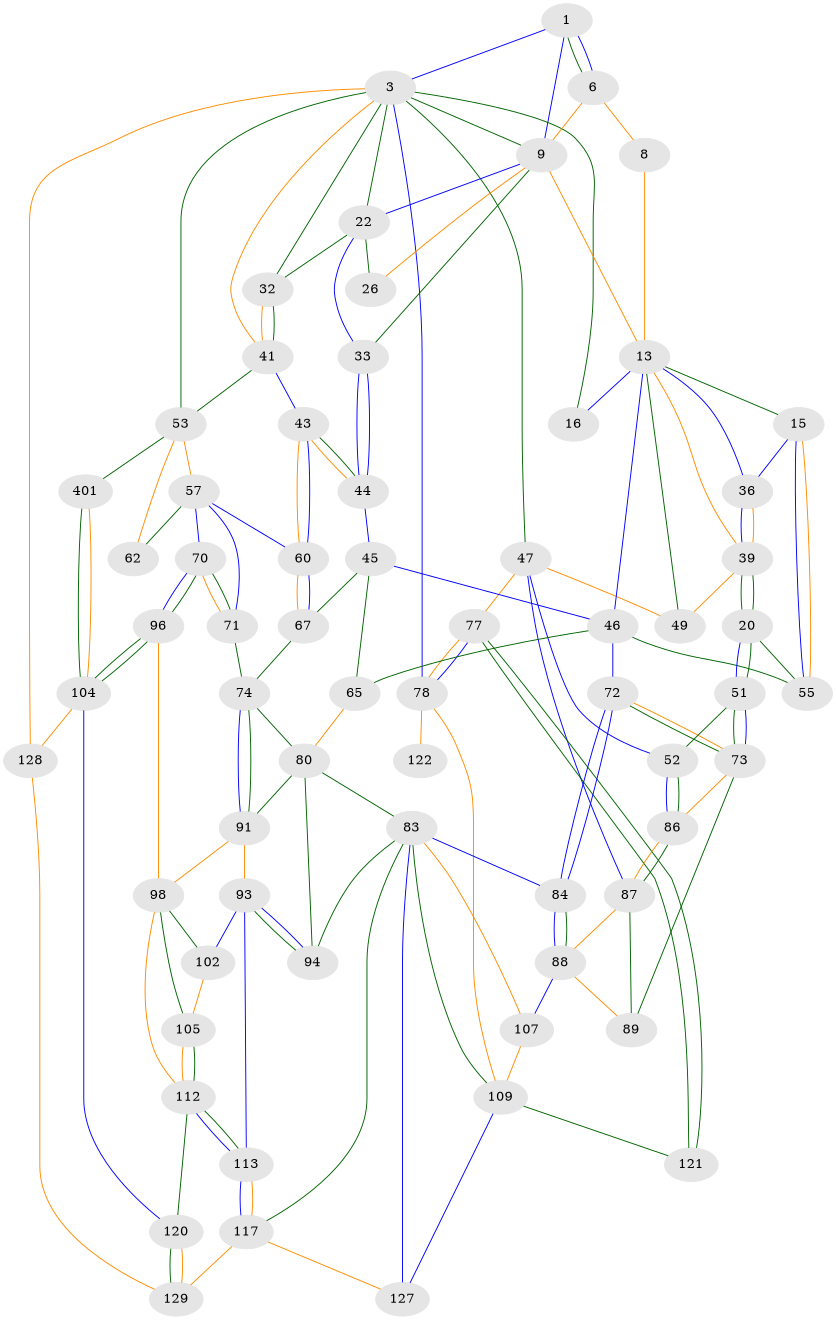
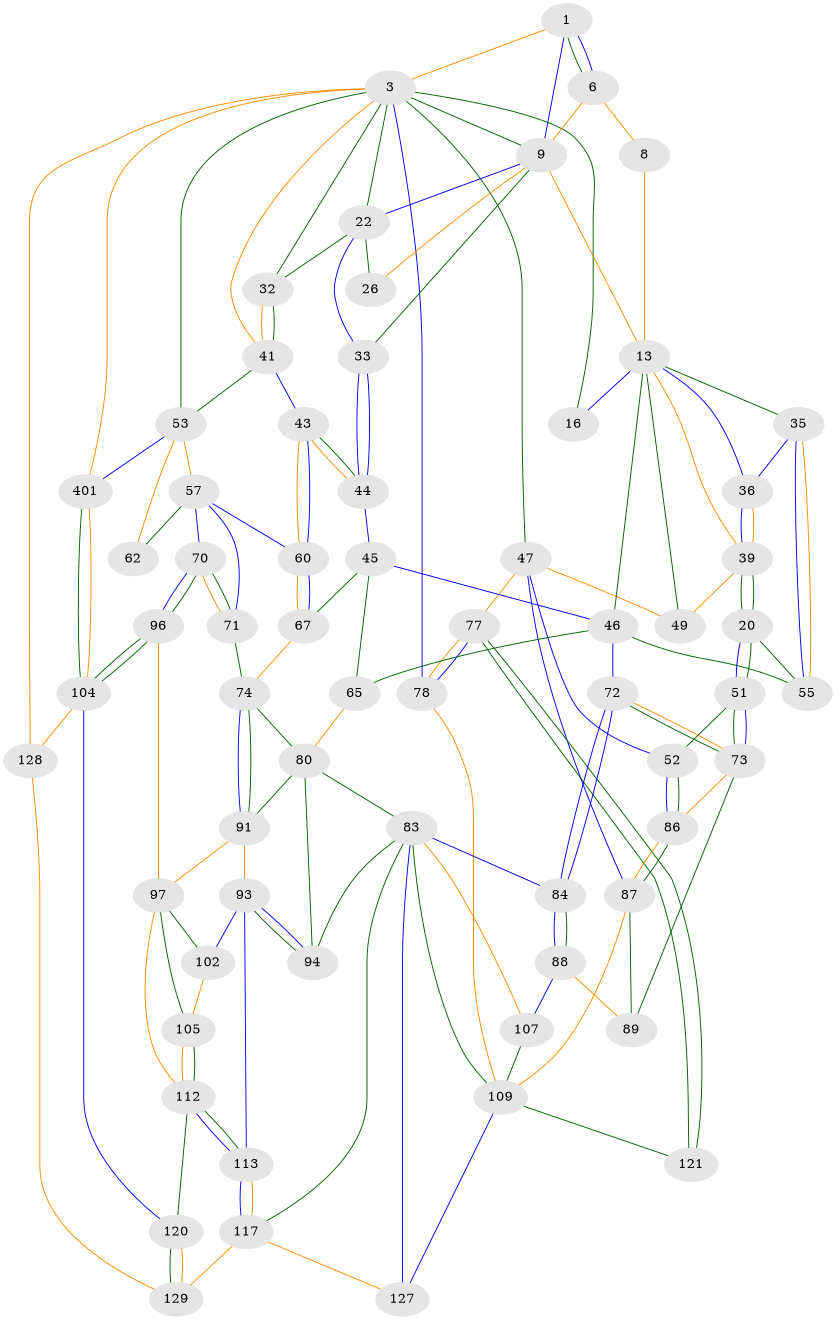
(479, 54) -> (479, 54)
none -> (114, 191)
(799, 424) -> (799, 424)
(134, 458) -> (134, 458)
(629, 492) -> (629, 492)
(274, 660) -> (274, 660)
(420, 761) -> none
(159, 895) -> (159, 895)
(595, 929) -> (587, 1008)
(514, 1064) -> (514, 1064)
